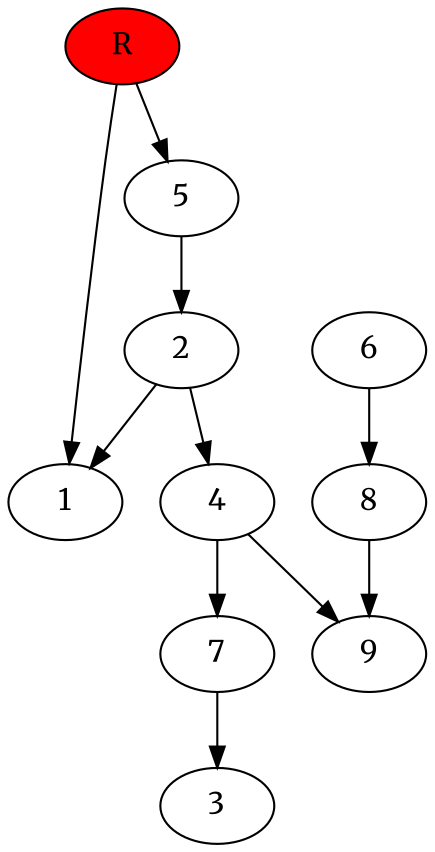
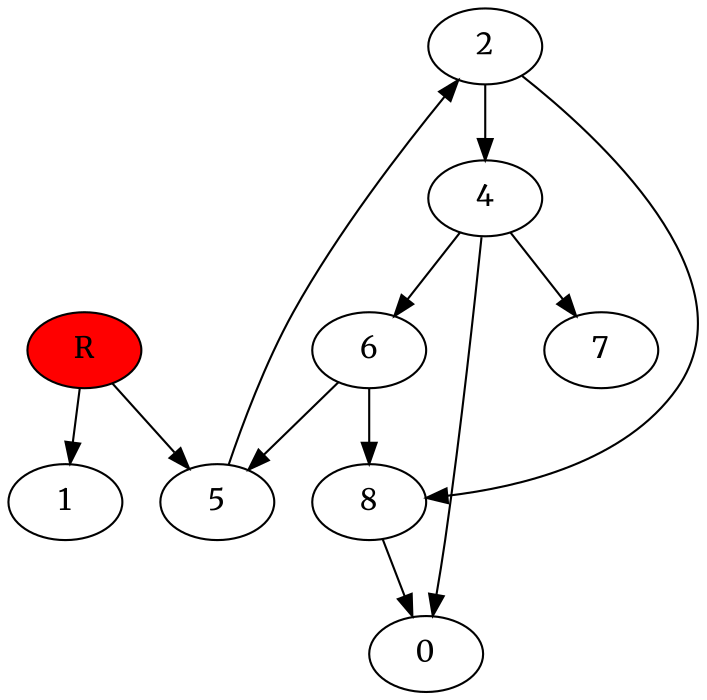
none -> (434, 266)
(130, 418) -> (696, 332)
none -> (301, 419)
(369, 654) -> (426, 654)
(217, 806) -> none
